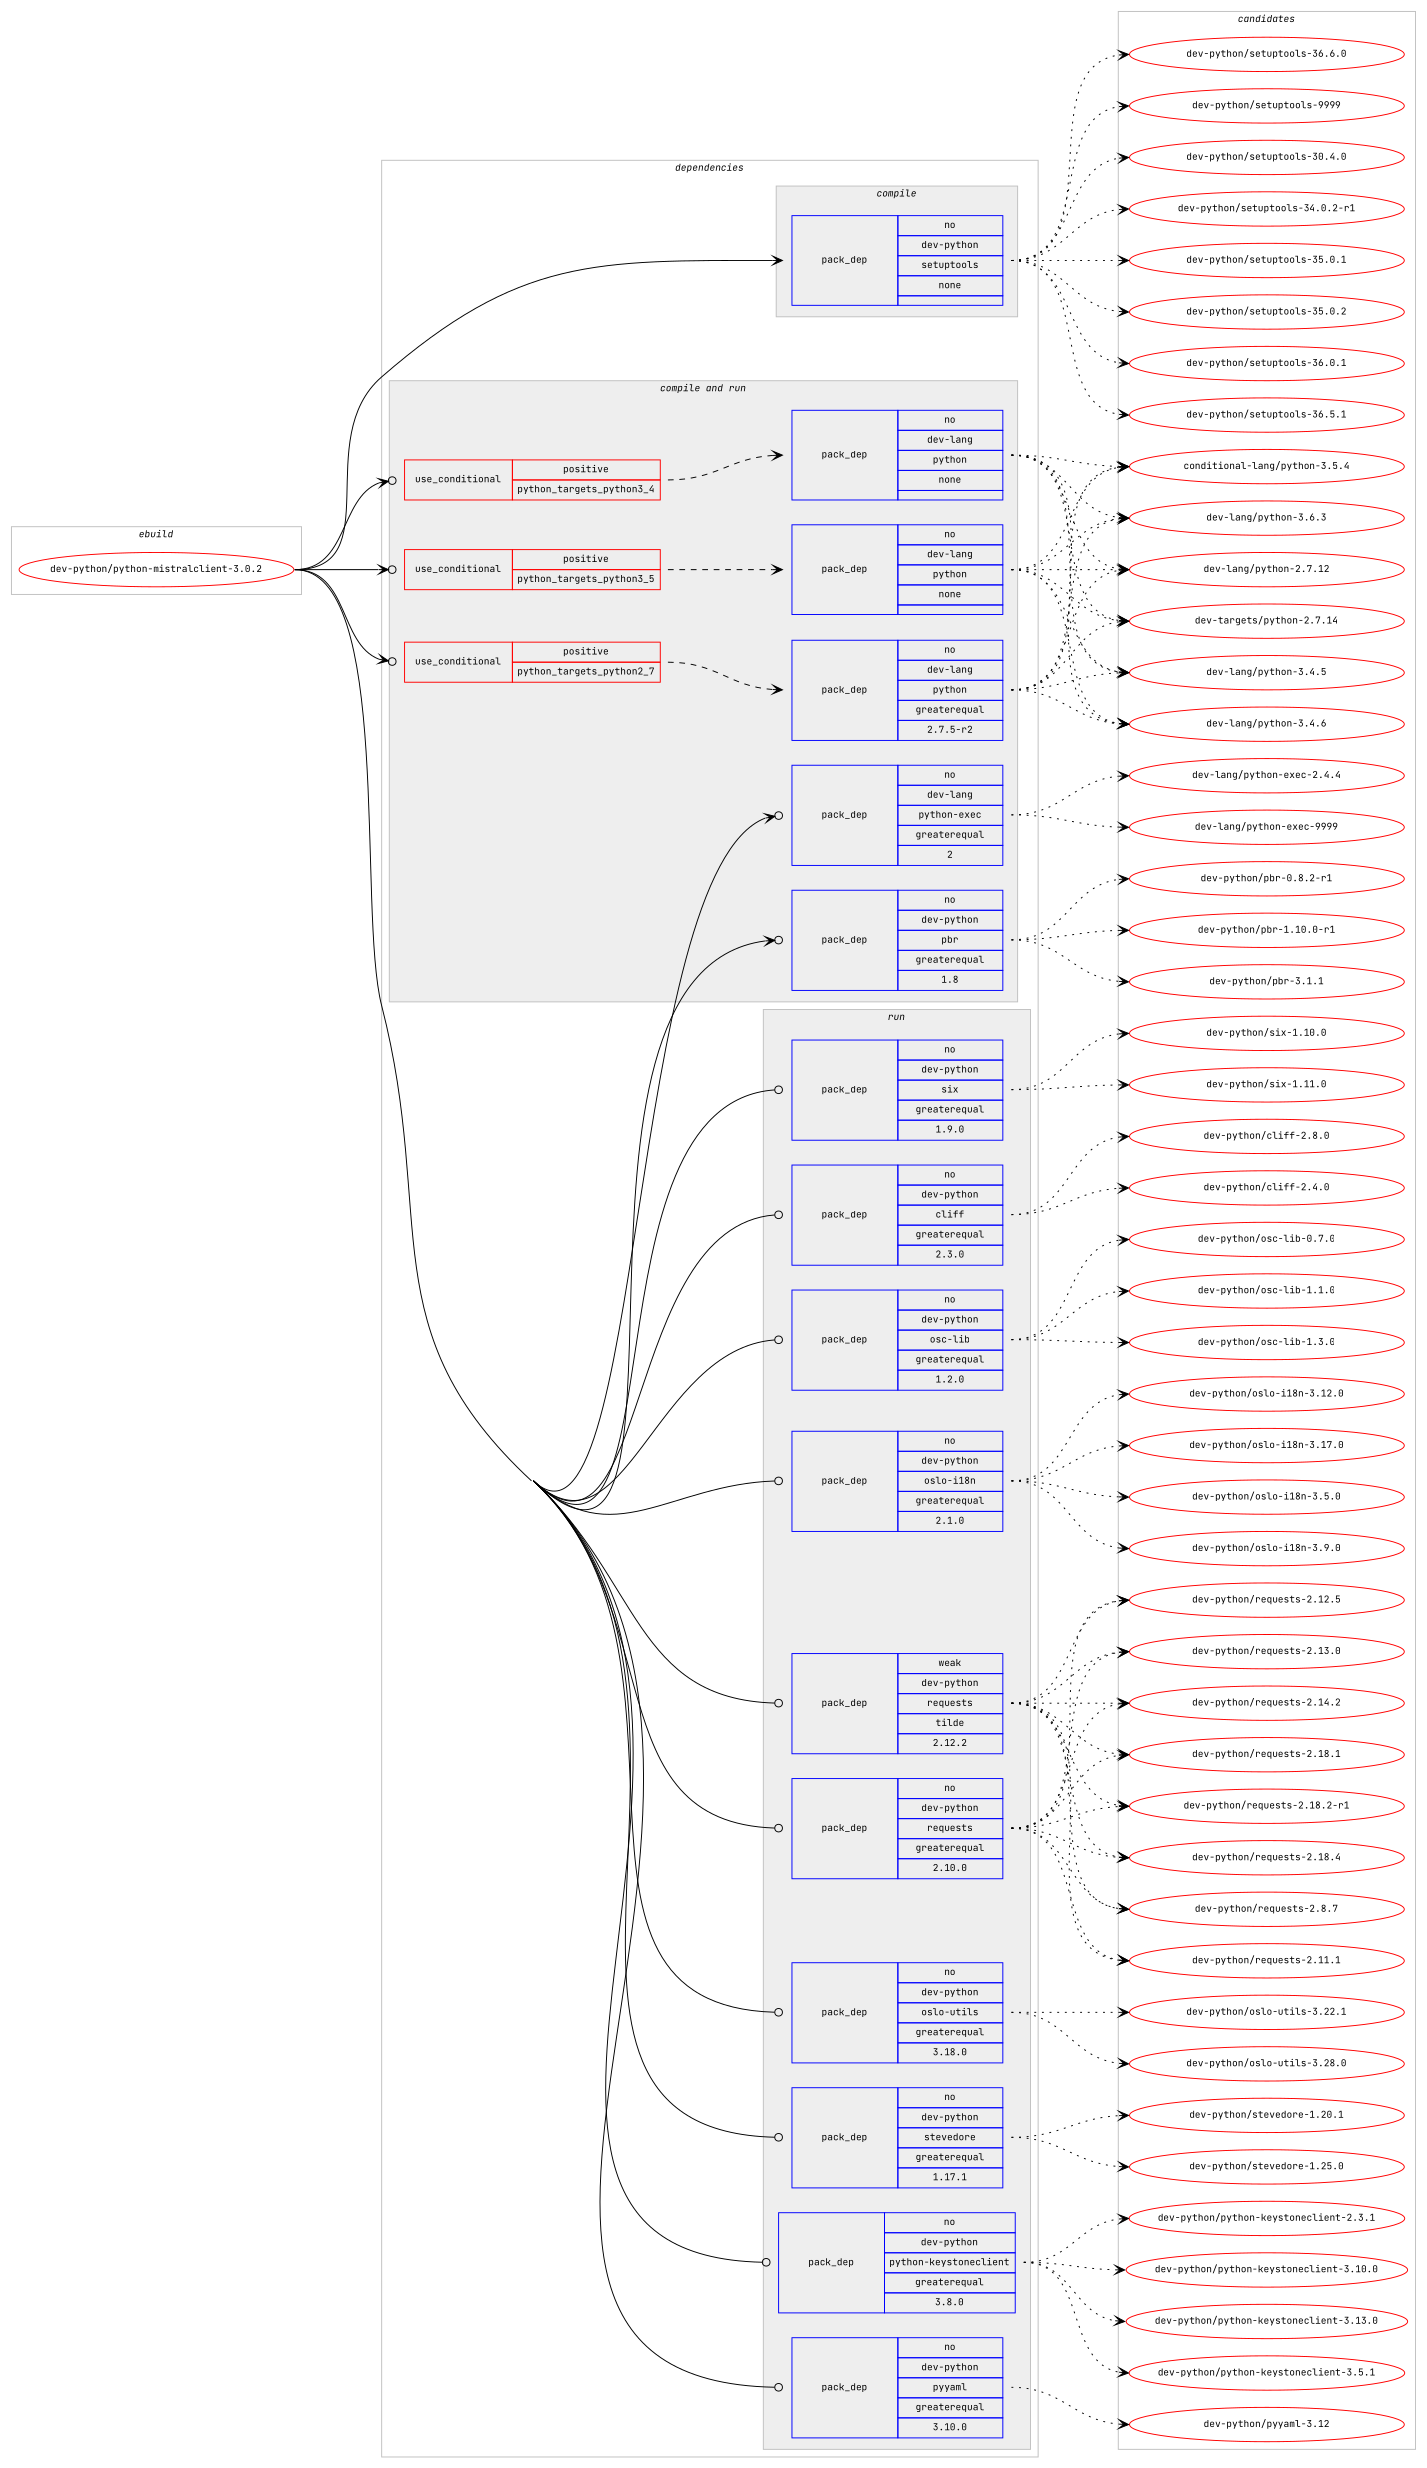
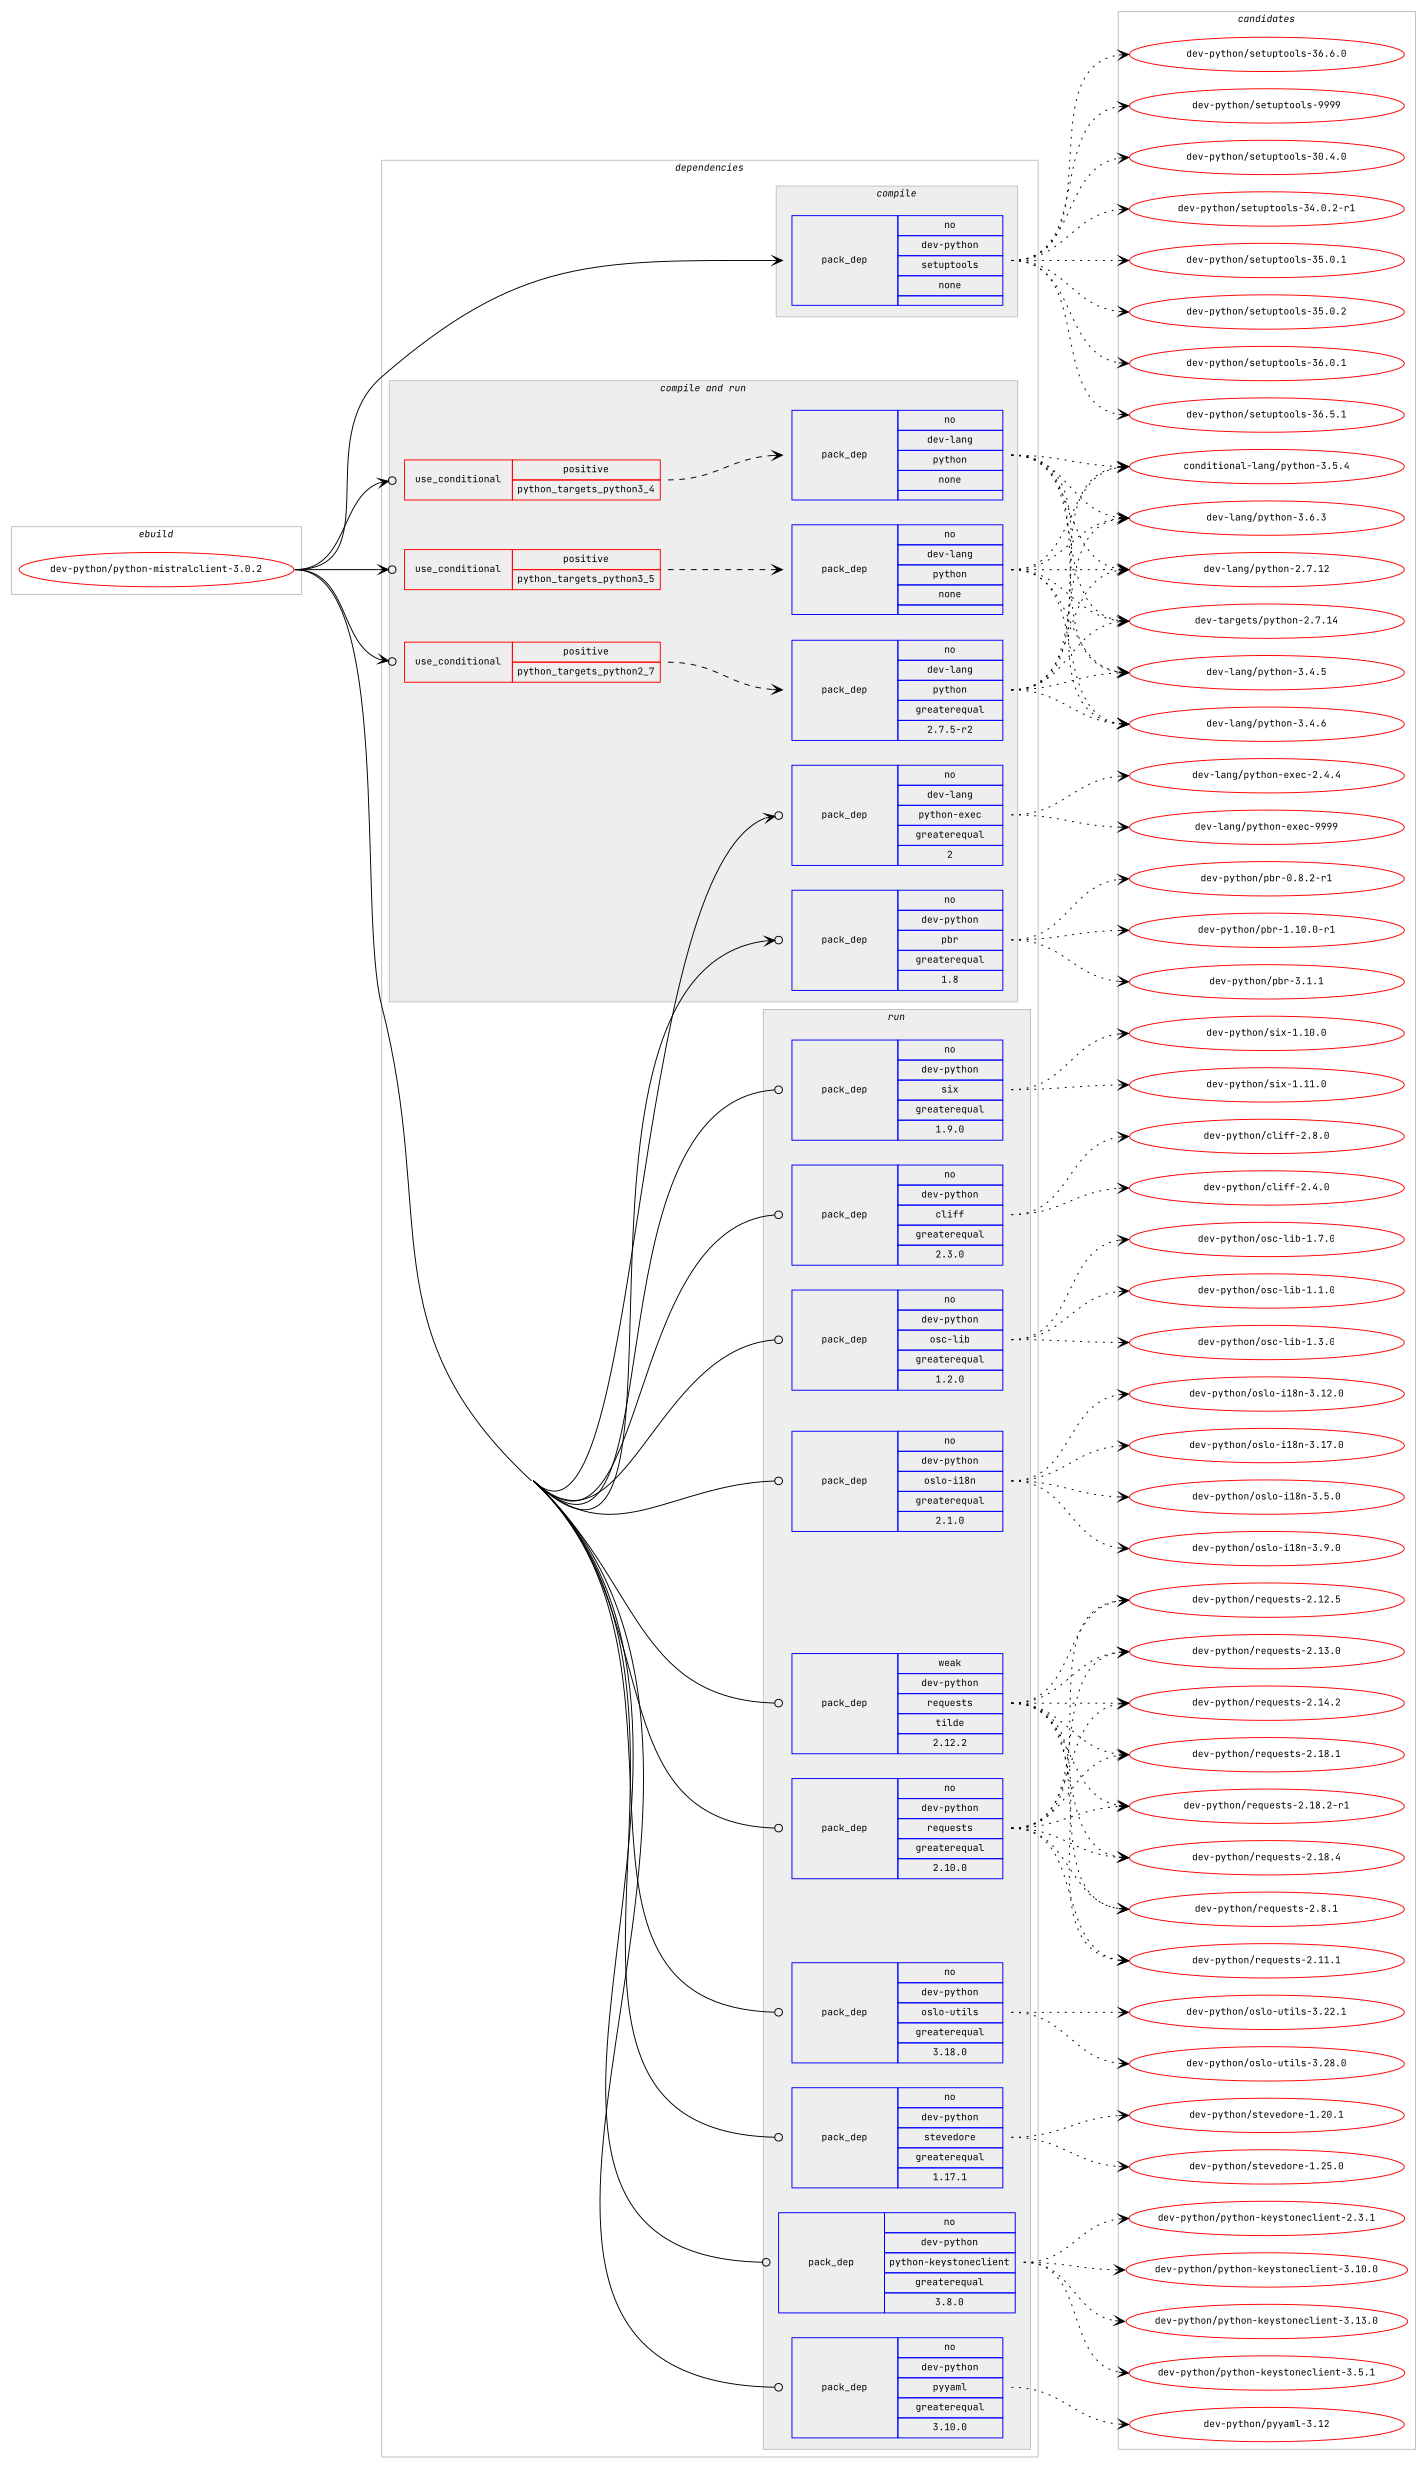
(1267, 1239) -> (1267, 1239)
(1267, 1909) -> (1267, 1909)
